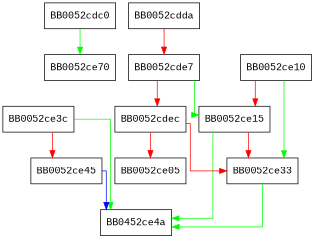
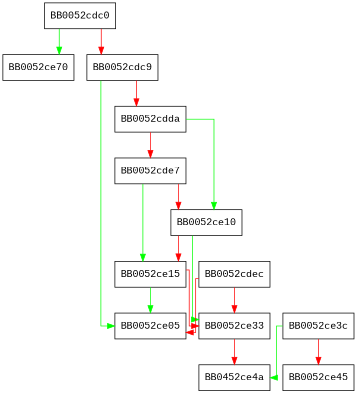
none -> (122, 67)
(157, 90) -> (178, 193)
none -> (214, 147)
(106, 185) -> none
(213, 192) -> (150, 296)
(242, 227) -> (234, 348)
